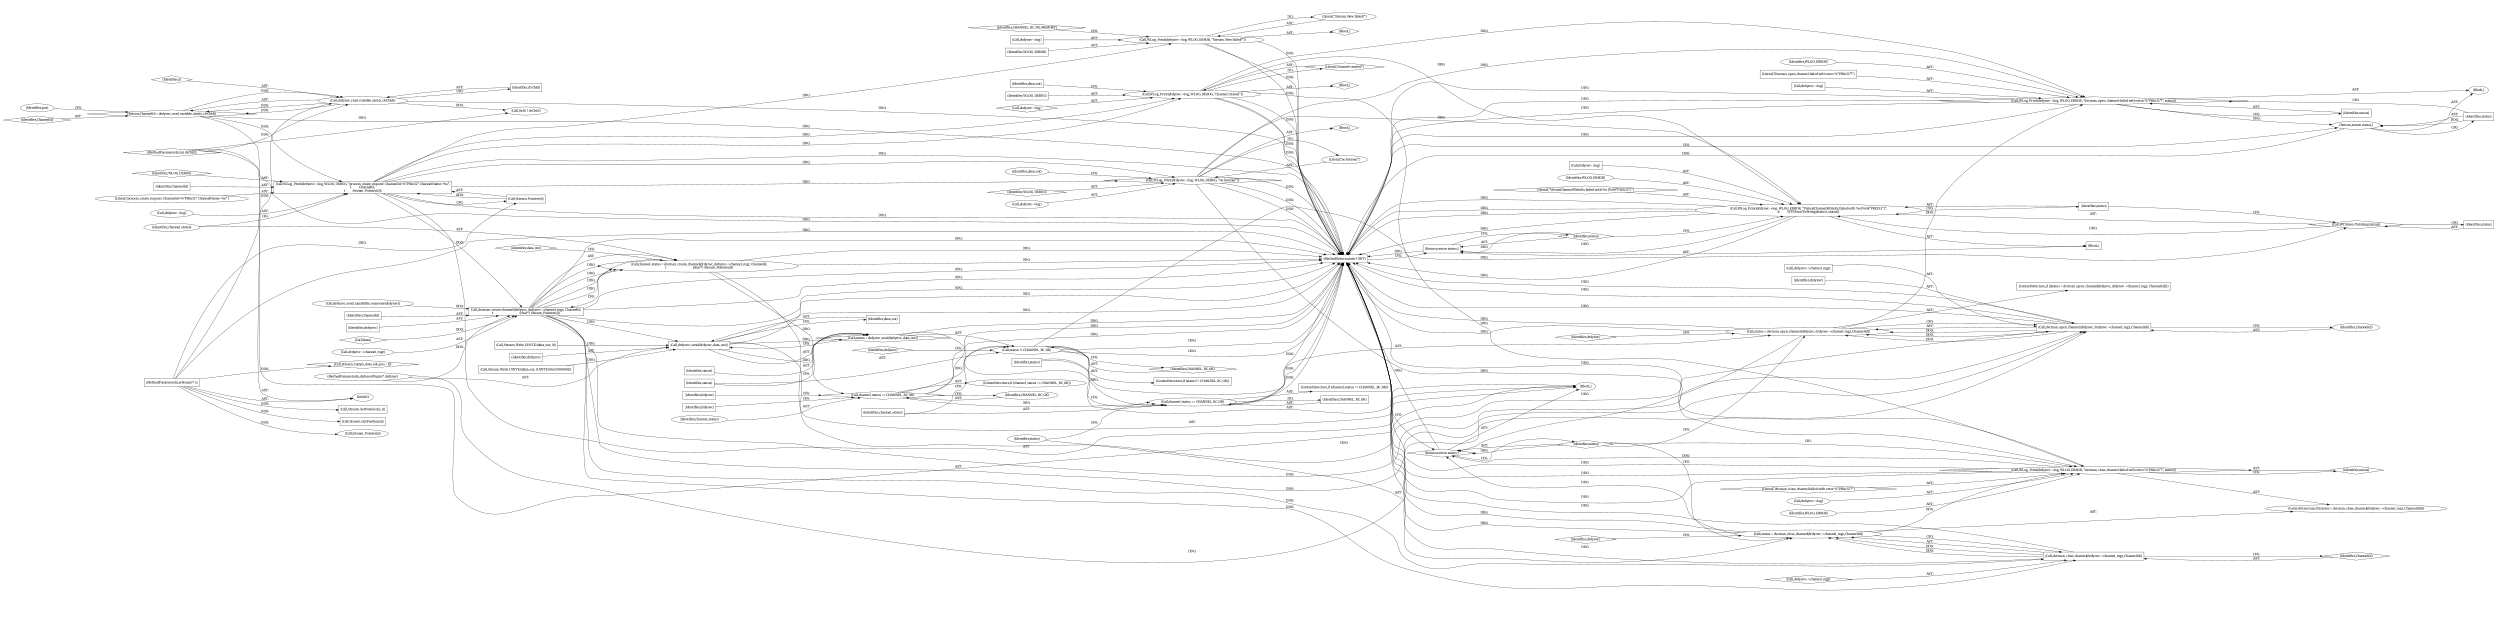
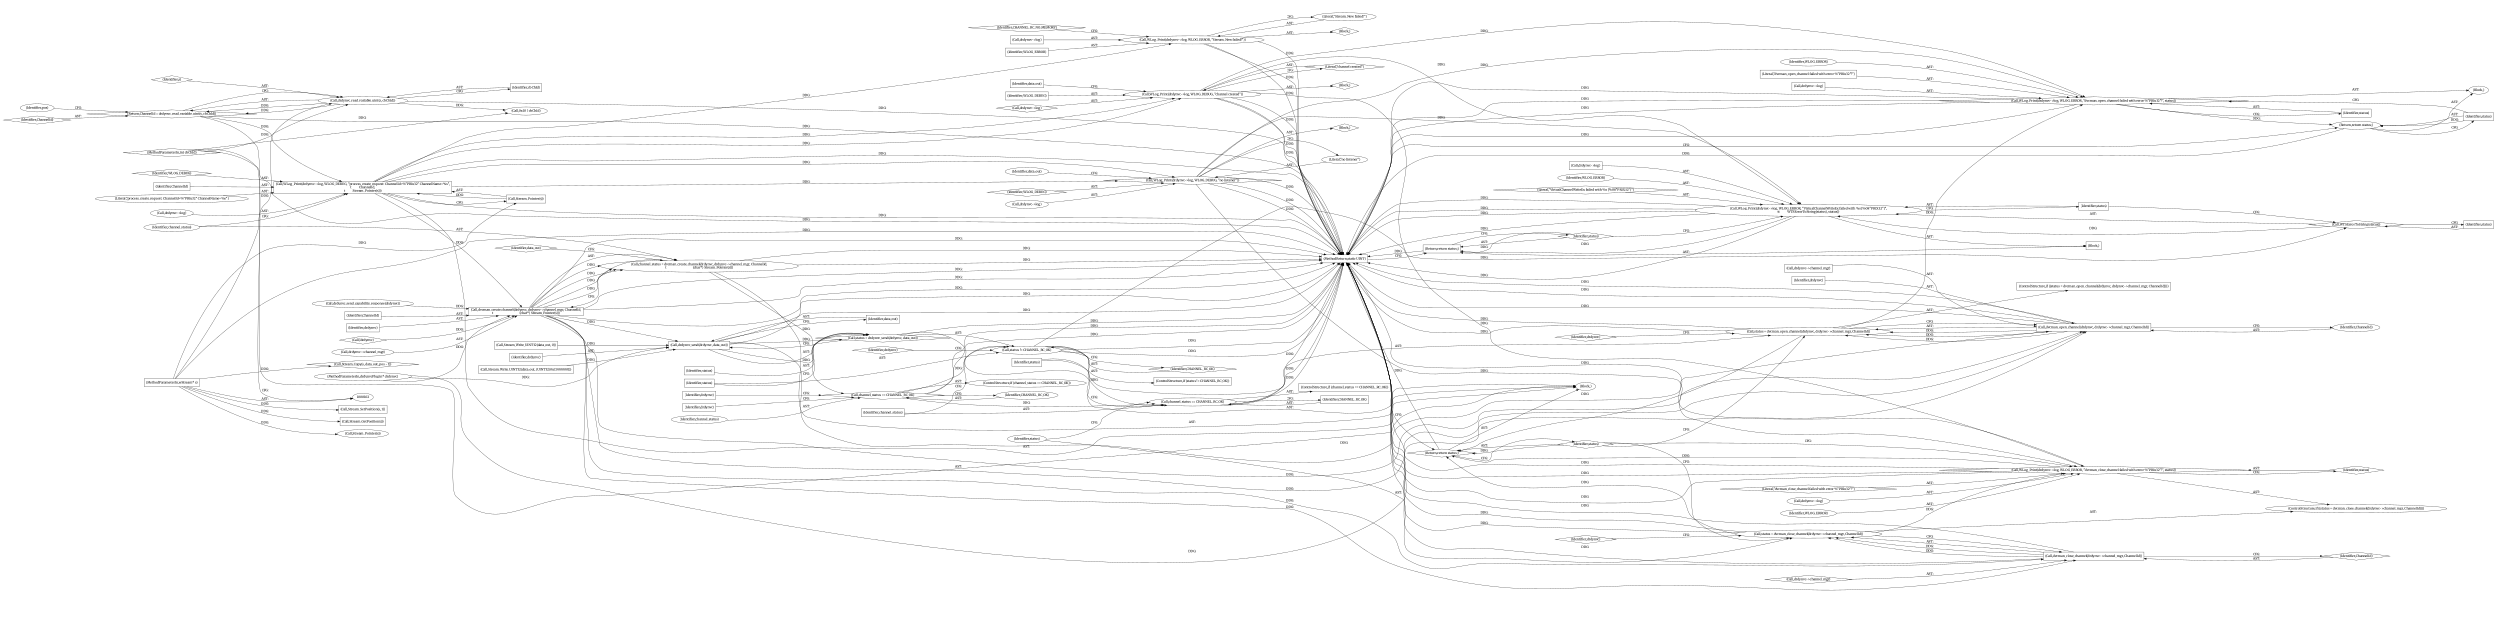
(265, 91) -> (265, 91)
(363, 340) -> (363, 340)
(526, 377) -> (526, 377)
(265, 390) -> (265, 390)
